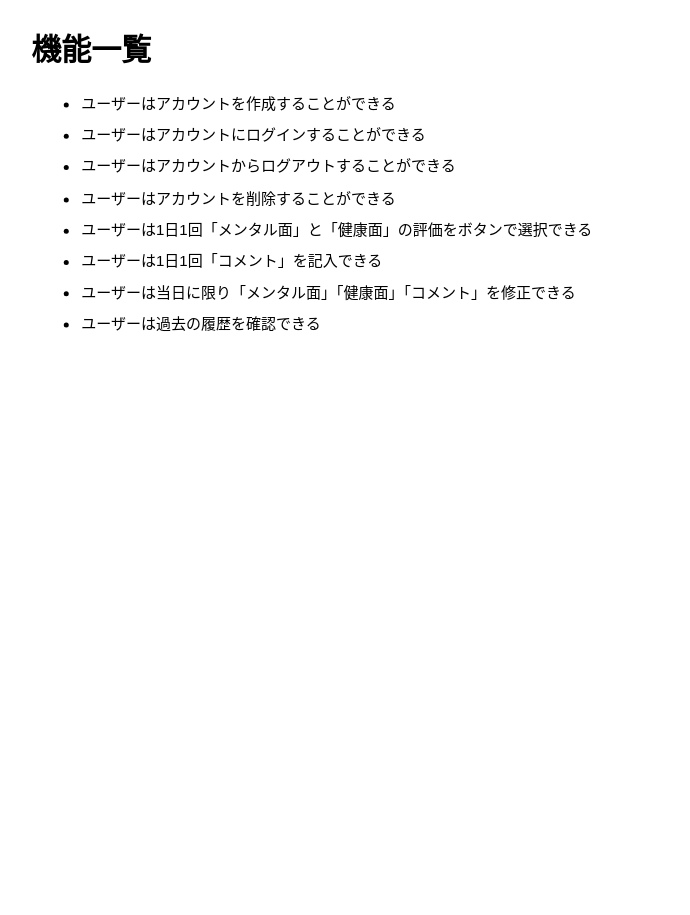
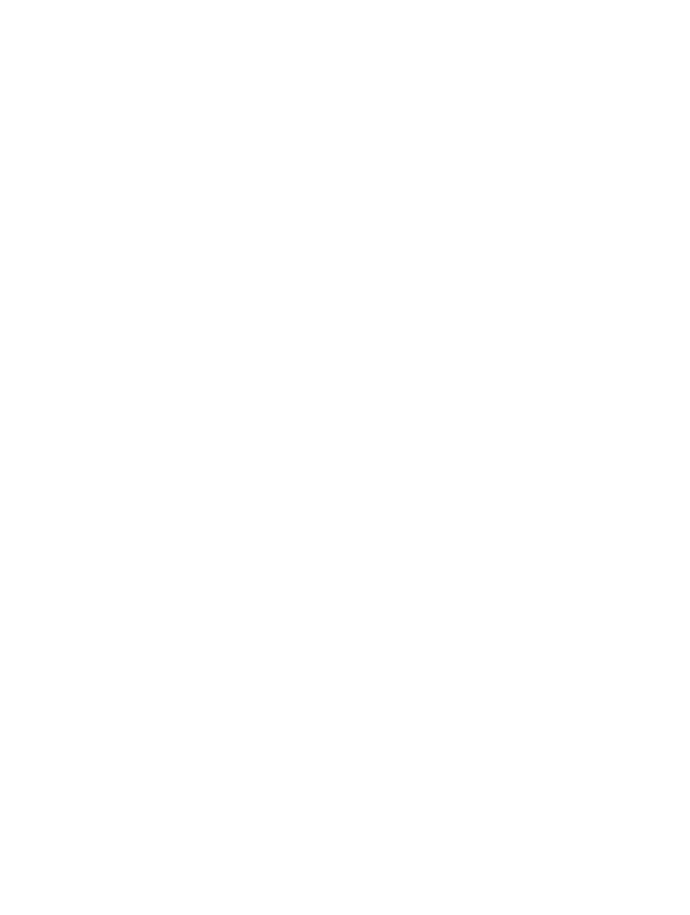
(344, 457) -> none
